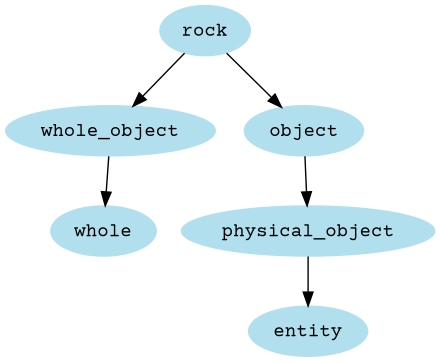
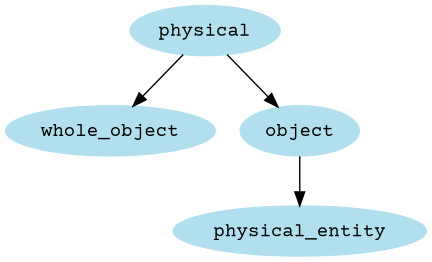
(205, 31) -> (205, 31)
(104, 231) -> none
(308, 231) -> (300, 231)
(308, 331) -> none
